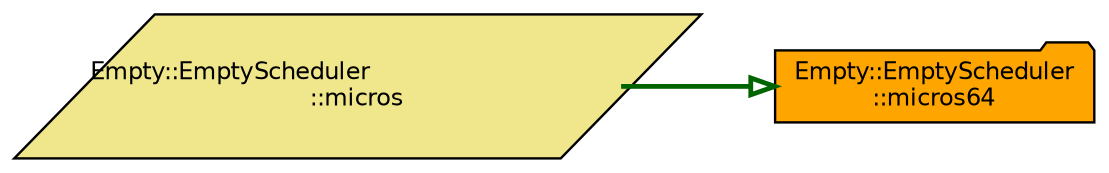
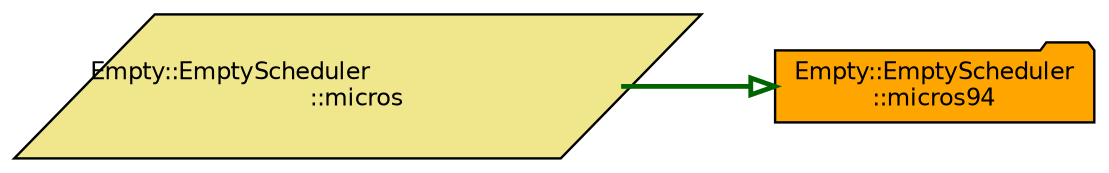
(935, 86) -> (935, 86)
